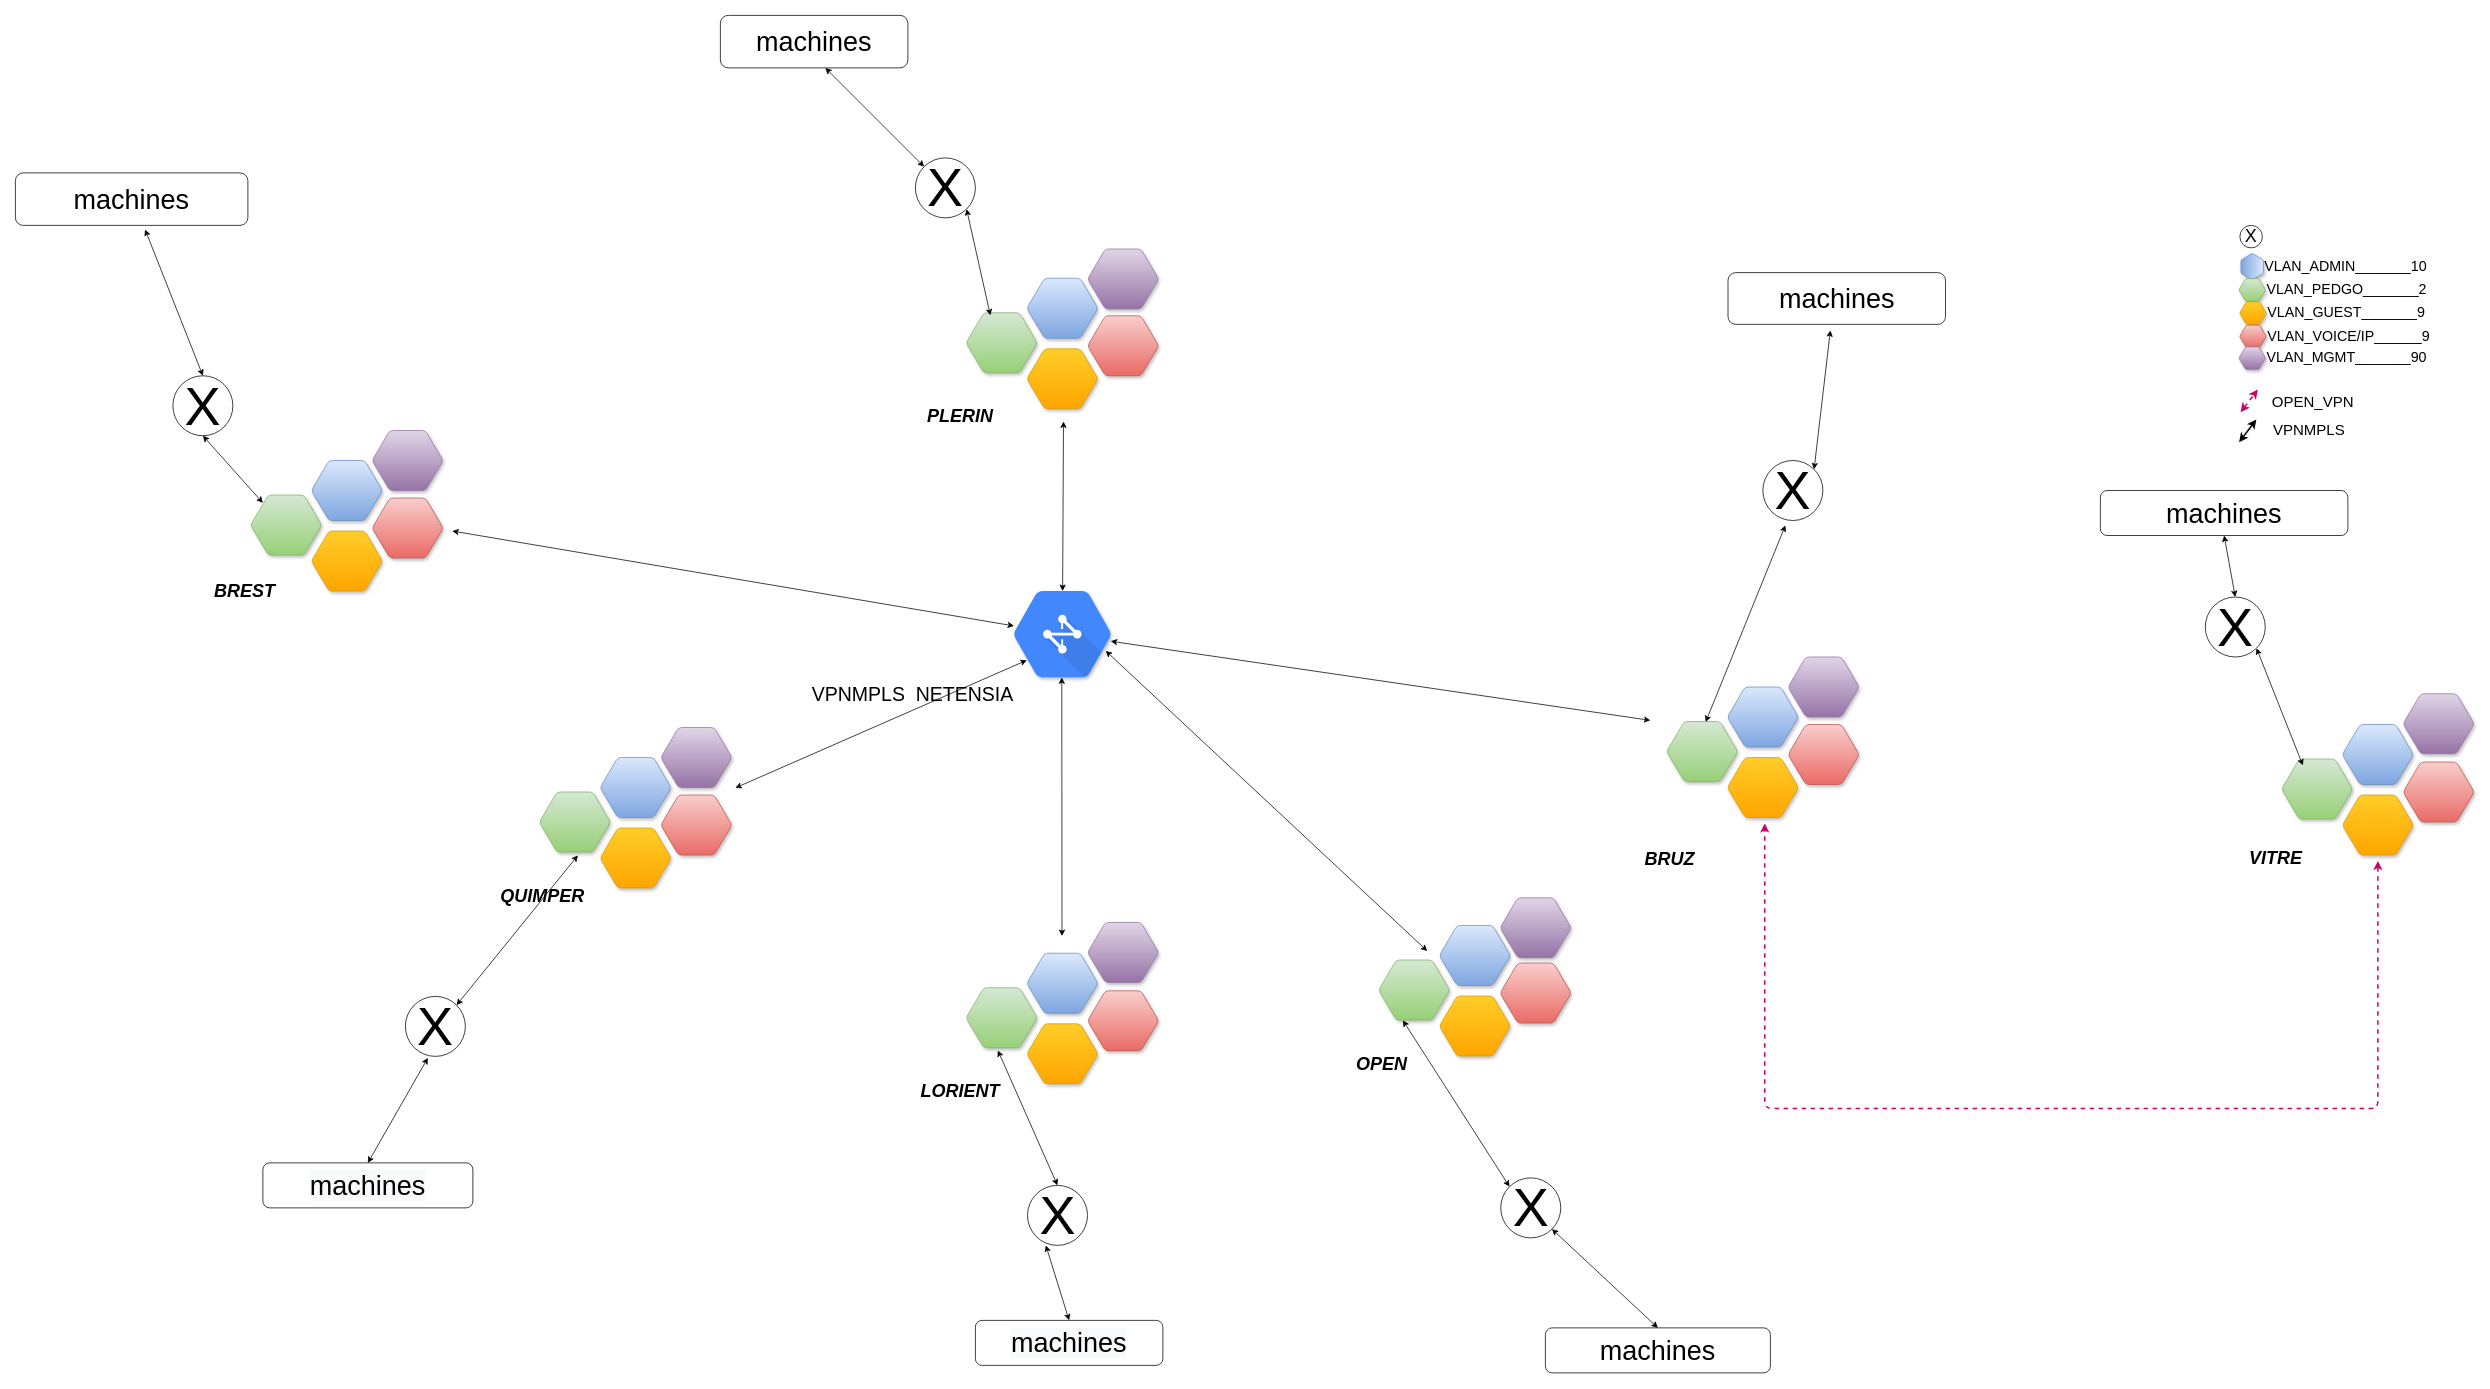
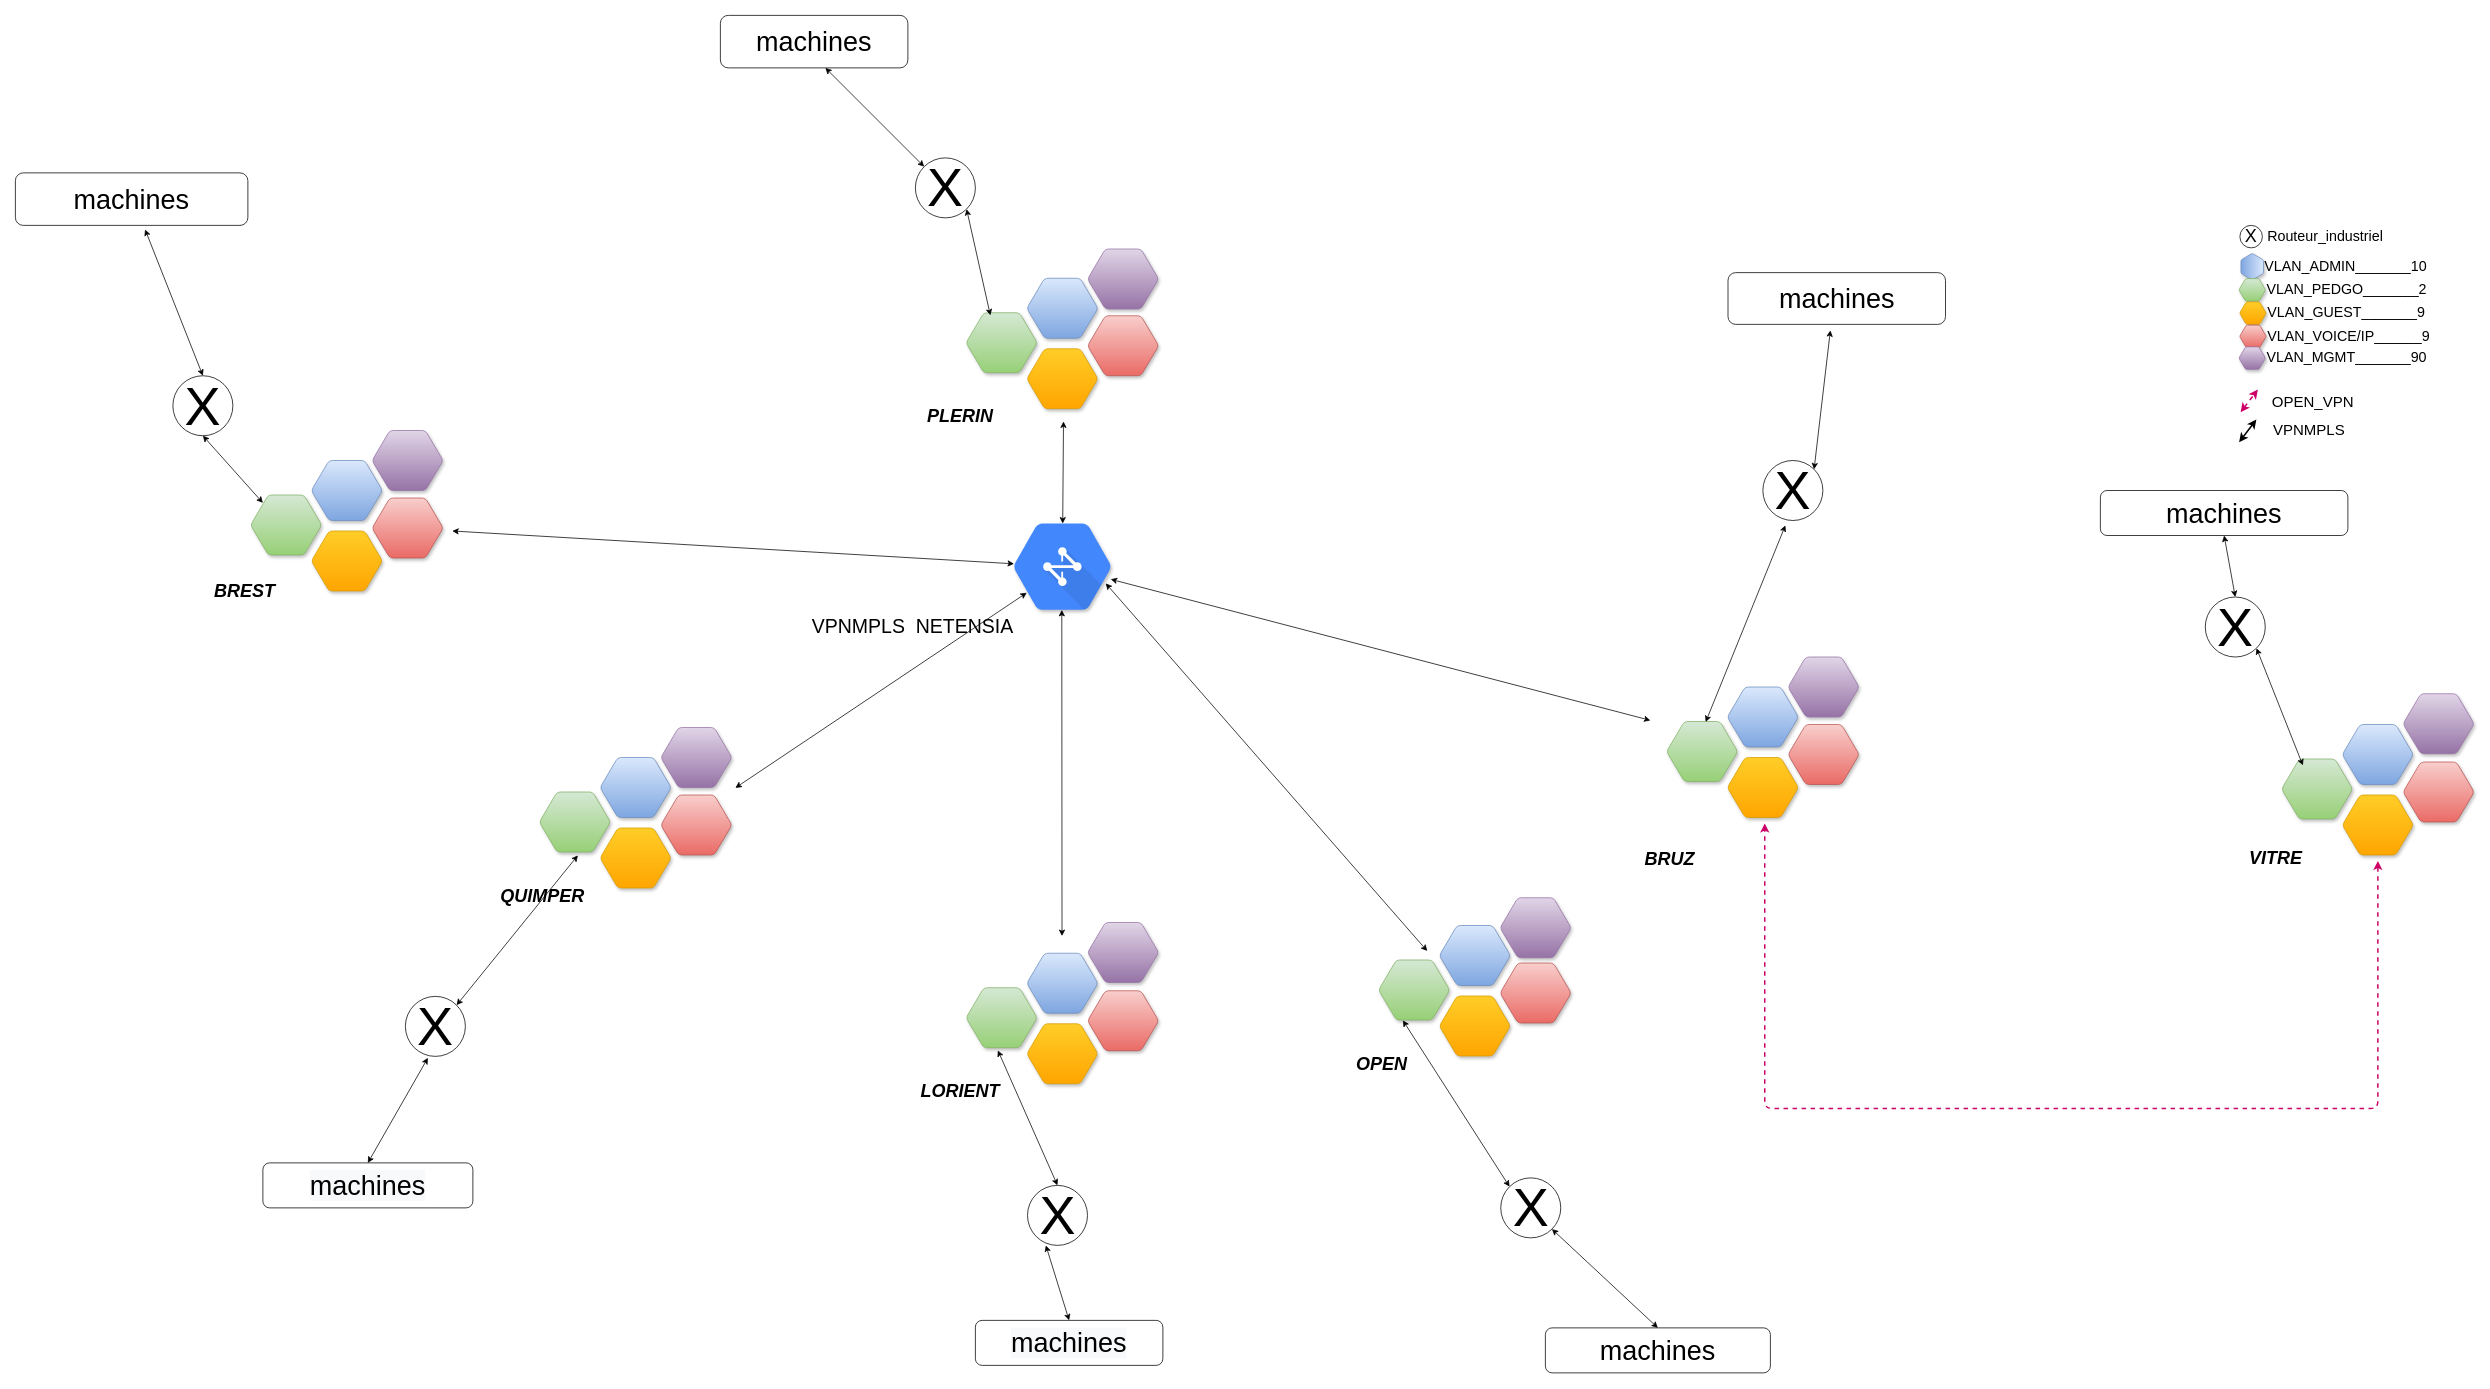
none -> (2325, 237)
(1062, 634) -> (1062, 567)
